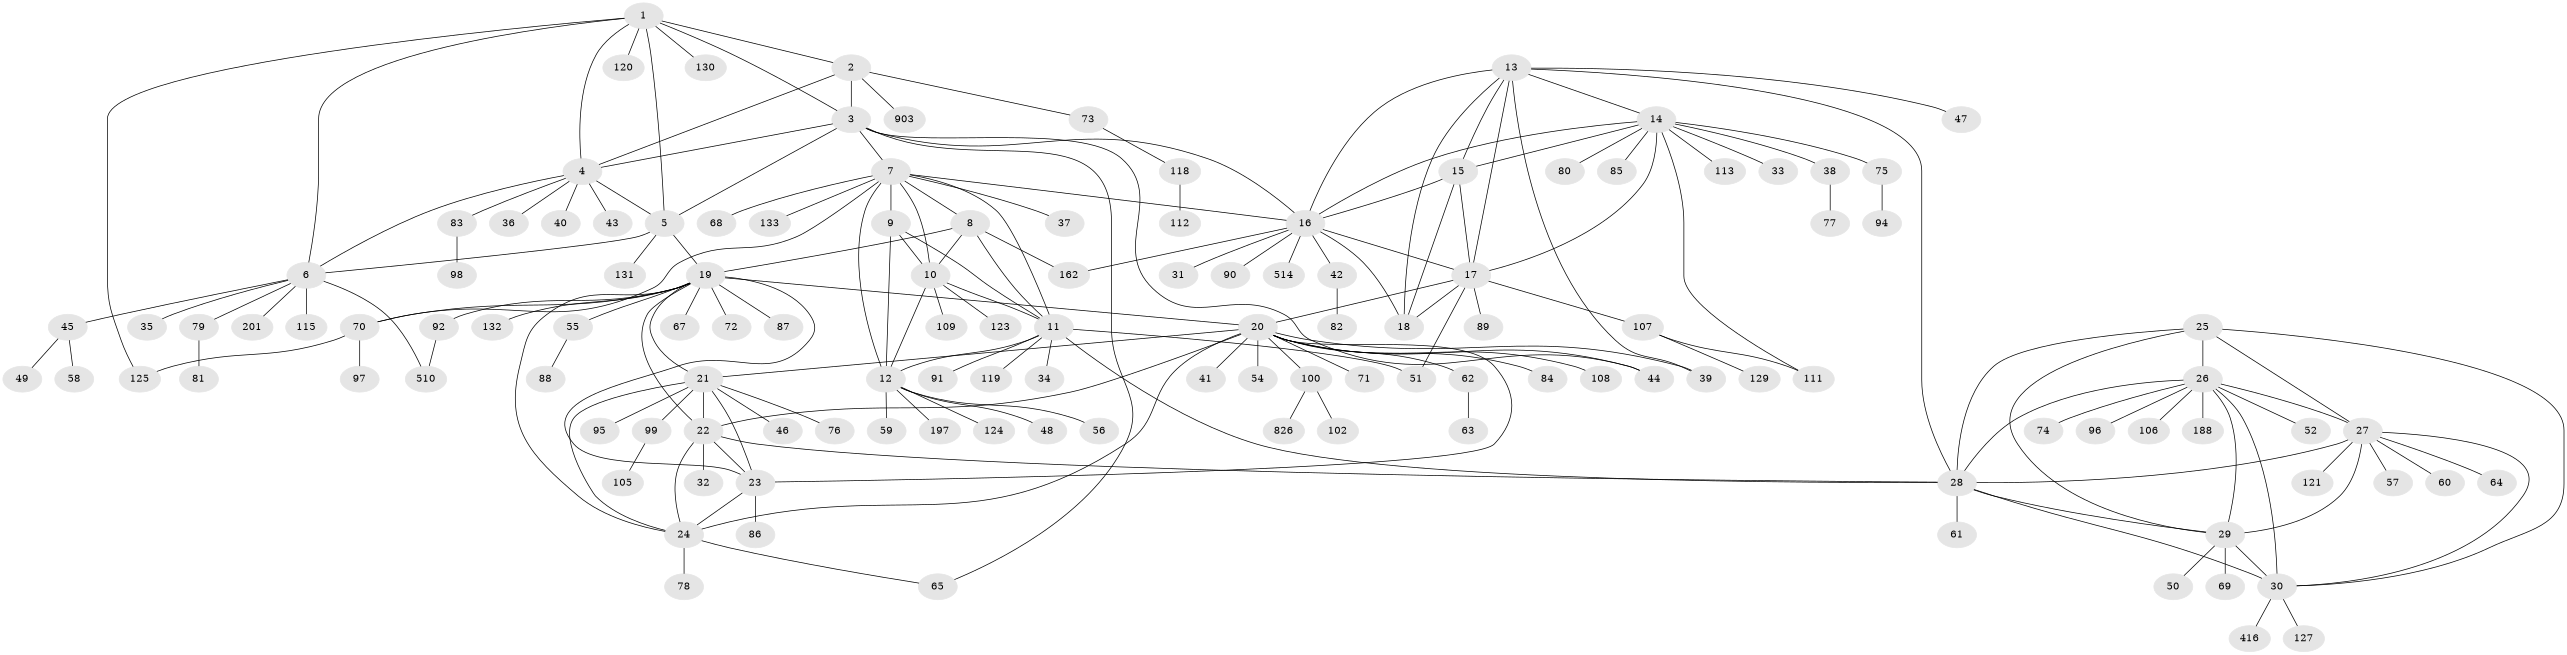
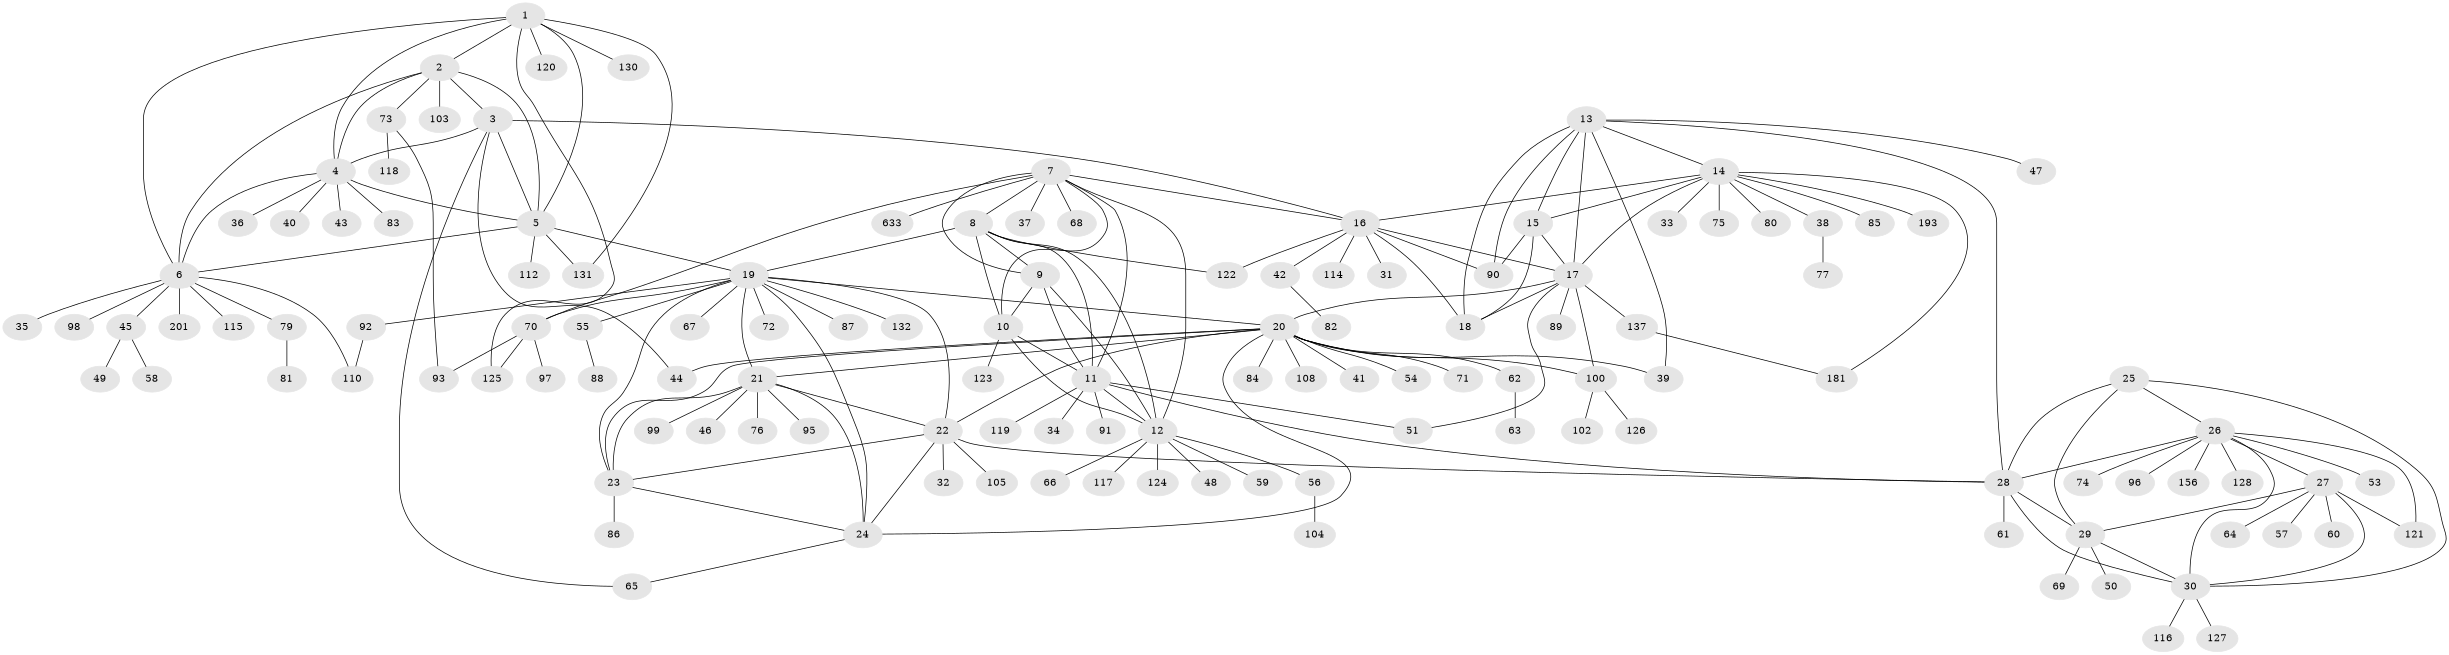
(750, 63) -> (672, 109)
(1378, 110) -> (1520, 188)
(905, 120) -> (440, 120)
none -> (530, 127)
none -> (271, 136)
(871, 146) -> none
(1725, 172) -> (1928, 223)
(1180, 198) -> (533, 249)
(1383, 200) -> (1513, 249)
(770, 223) -> (892, 223)
(1882, 223) -> none
(457, 249) -> (127, 301)
none -> (1007, 249)
(1069, 275) -> (1227, 275)
(1284, 275) -> (1334, 275)
none -> (1108, 290)
(946, 327) -> none
none -> (1585, 327)
(1643, 327) -> (1637, 327)
(426, 379) -> (352, 379)
none -> (439, 379)
(1760, 379) -> none
(1814, 379) -> (1837, 379)
(2283, 379) -> none
(940, 431) -> (1104, 483)
(1284, 431) -> (1636, 431)
(2149, 431) -> (2188, 483)
(2203, 431) -> (2243, 483)
(2311, 431) -> (2375, 483)
(2236, 454) -> (2347, 449)
(637, 457) -> (970, 457)
(2164, 474) -> none
none -> (1050, 483)
none -> (1315, 535)
(684, 587) -> none
(2250, 639) -> (2163, 639)
